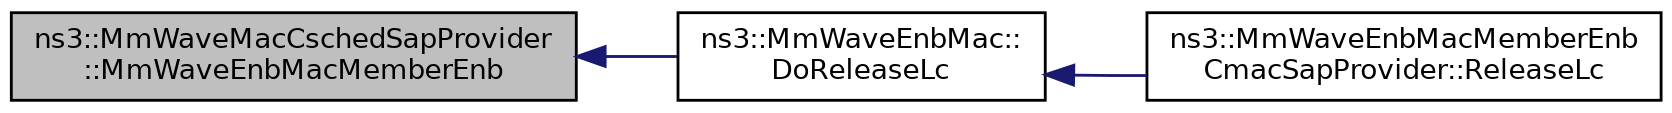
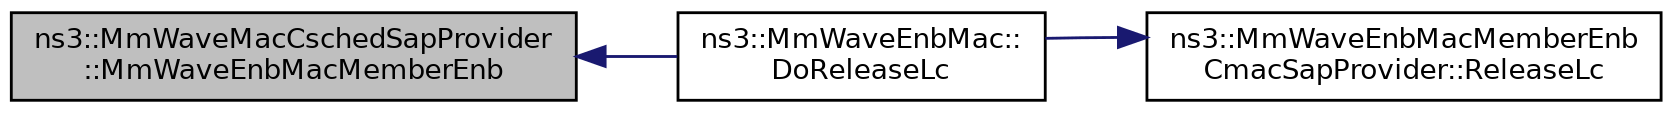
(1110, 76) -> (1082, 38)
